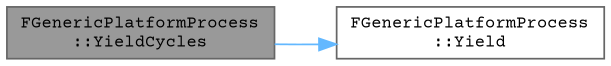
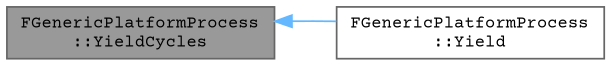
(297, 44) -> (314, 21)
